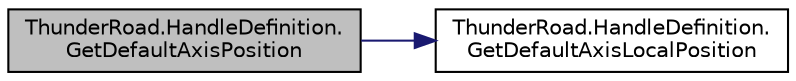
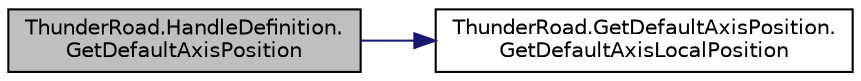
(612, 41) -> (644, 41)
